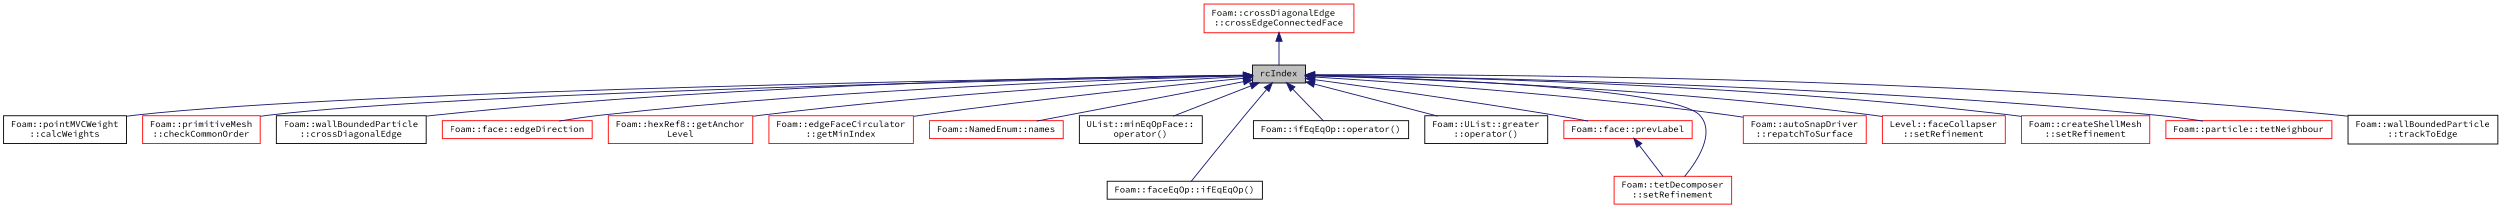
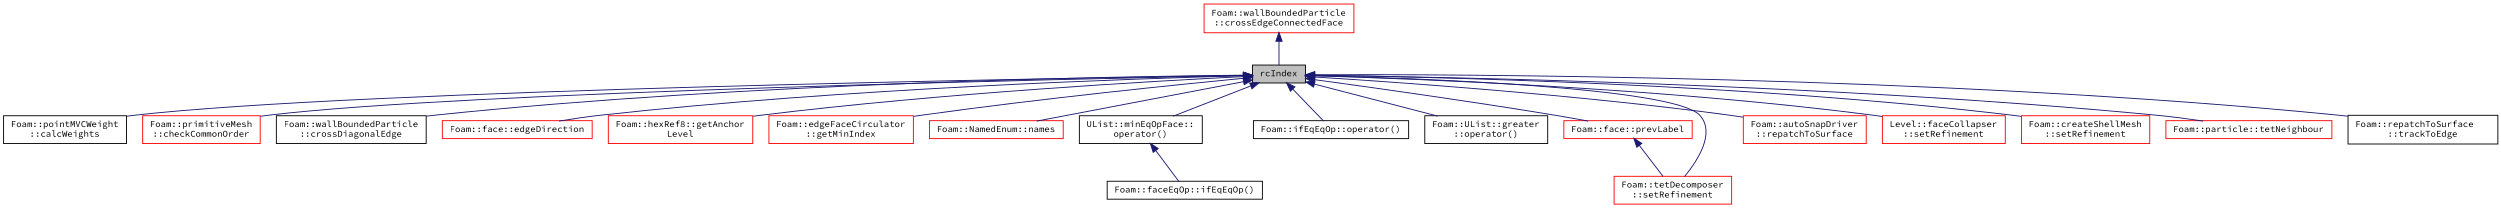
(1279, 18) -> (1279, 18)
(2423, 130) -> (2423, 130)
(1228, 135) -> (1167, 166)
